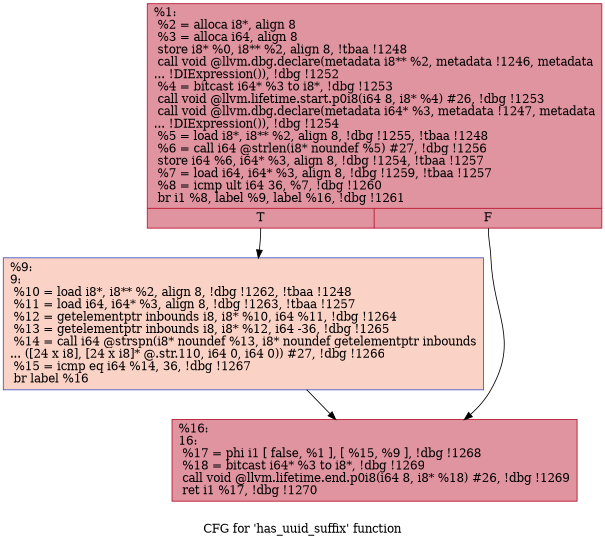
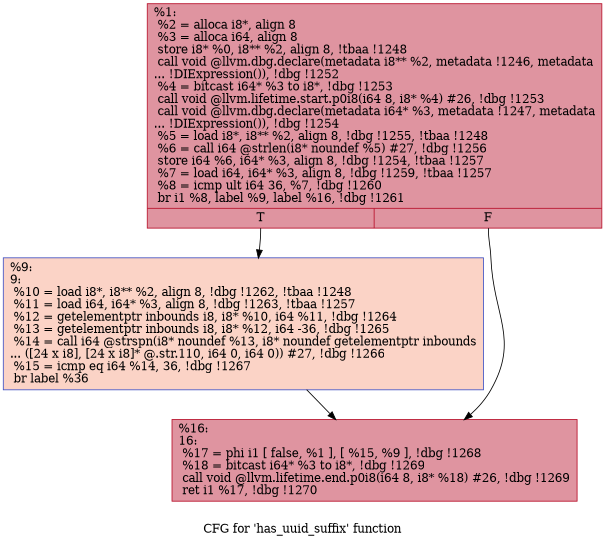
(50, 379) -> (50, 379)
